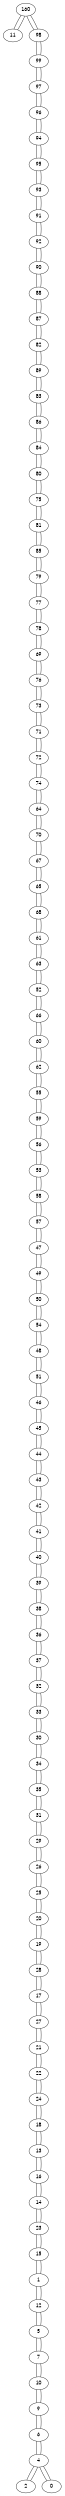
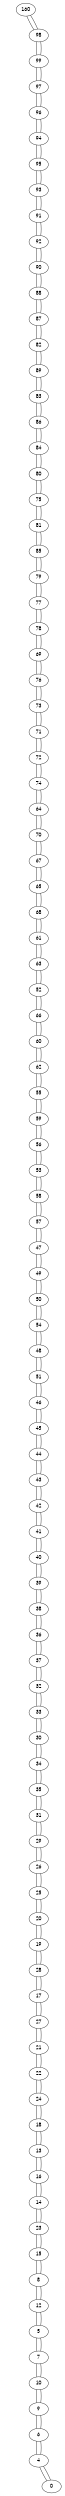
(13, 35) -> none
(39, 2280) -> (39, 2280)
(26, 2486) -> none
